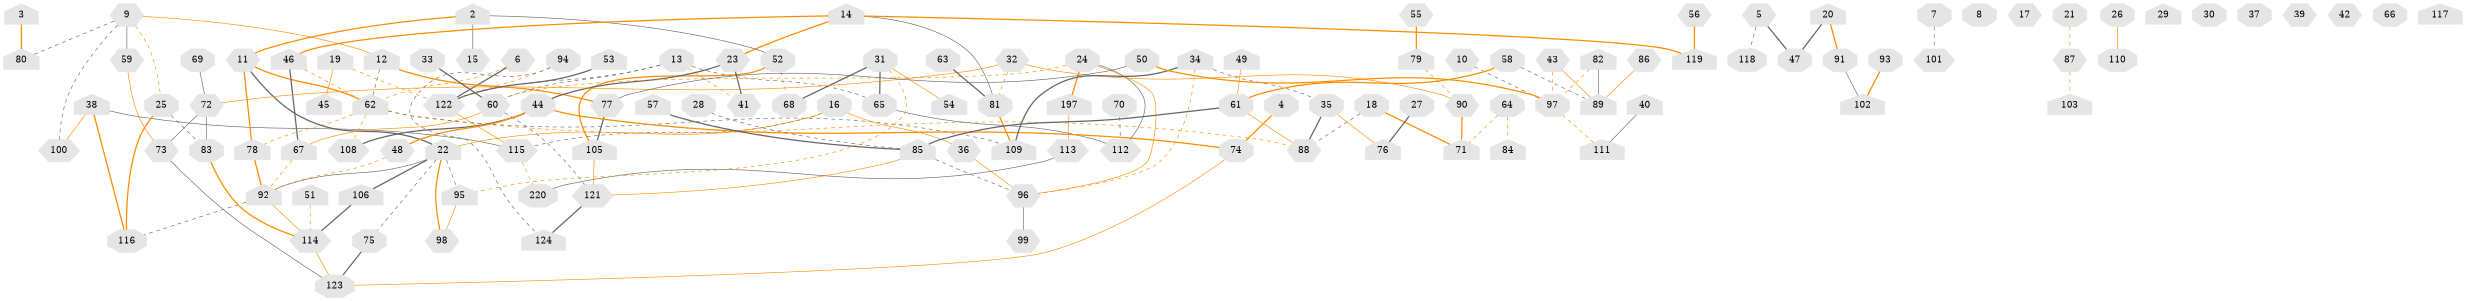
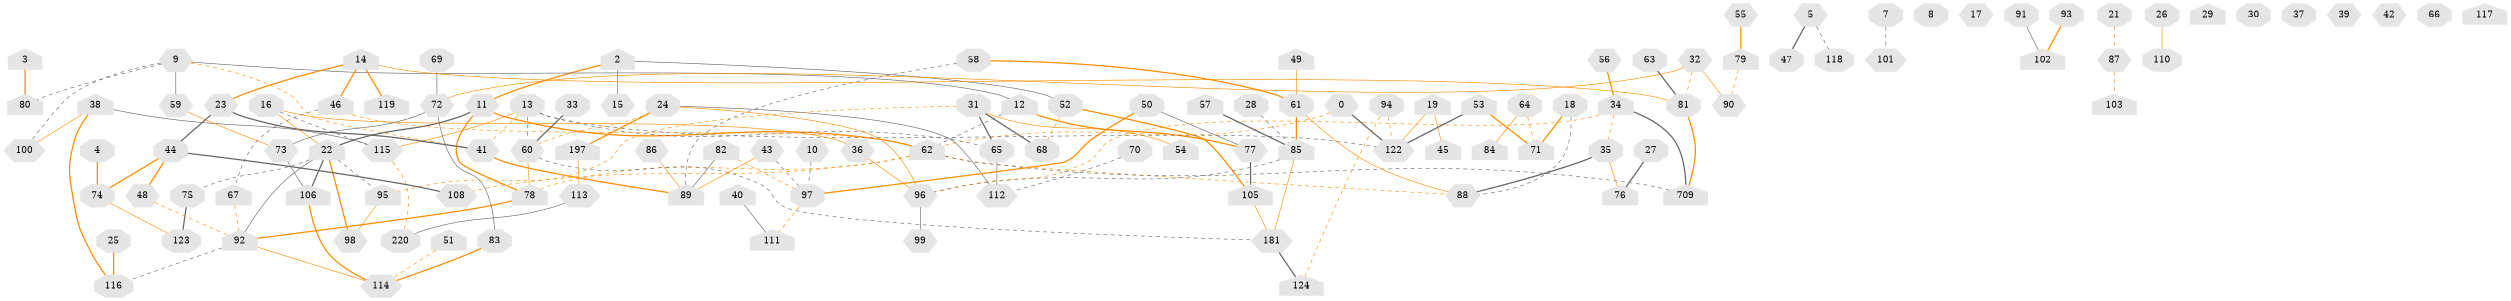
(1828, 15) -> none
(258, 28) -> (601, 73)
(942, 35) -> (1120, 80)
(1694, 38) -> (1611, 84)
(153, 58) -> (337, 124)
(518, 60) -> (1342, 105)
(1553, 78) -> (789, 175)
(1263, 83) -> (1611, 127)
(391, 85) -> (1413, 128)
(294, 105) -> (264, 134)
(1095, 121) -> (1296, 128)
(415, 122) -> (1340, 195)
(400, 128) -> (529, 173)
(1462, 128) -> (1511, 130)
(1508, 128) -> (1505, 131)
(483, 129) -> (454, 133)
(187, 131) -> none
(1014, 151) -> (1686, 196)
none -> (594, 180)
(593, 196) -> (1272, 241)
(336, 218) -> (327, 251)
(242, 224) -> (296, 176)
(322, 264) -> none
